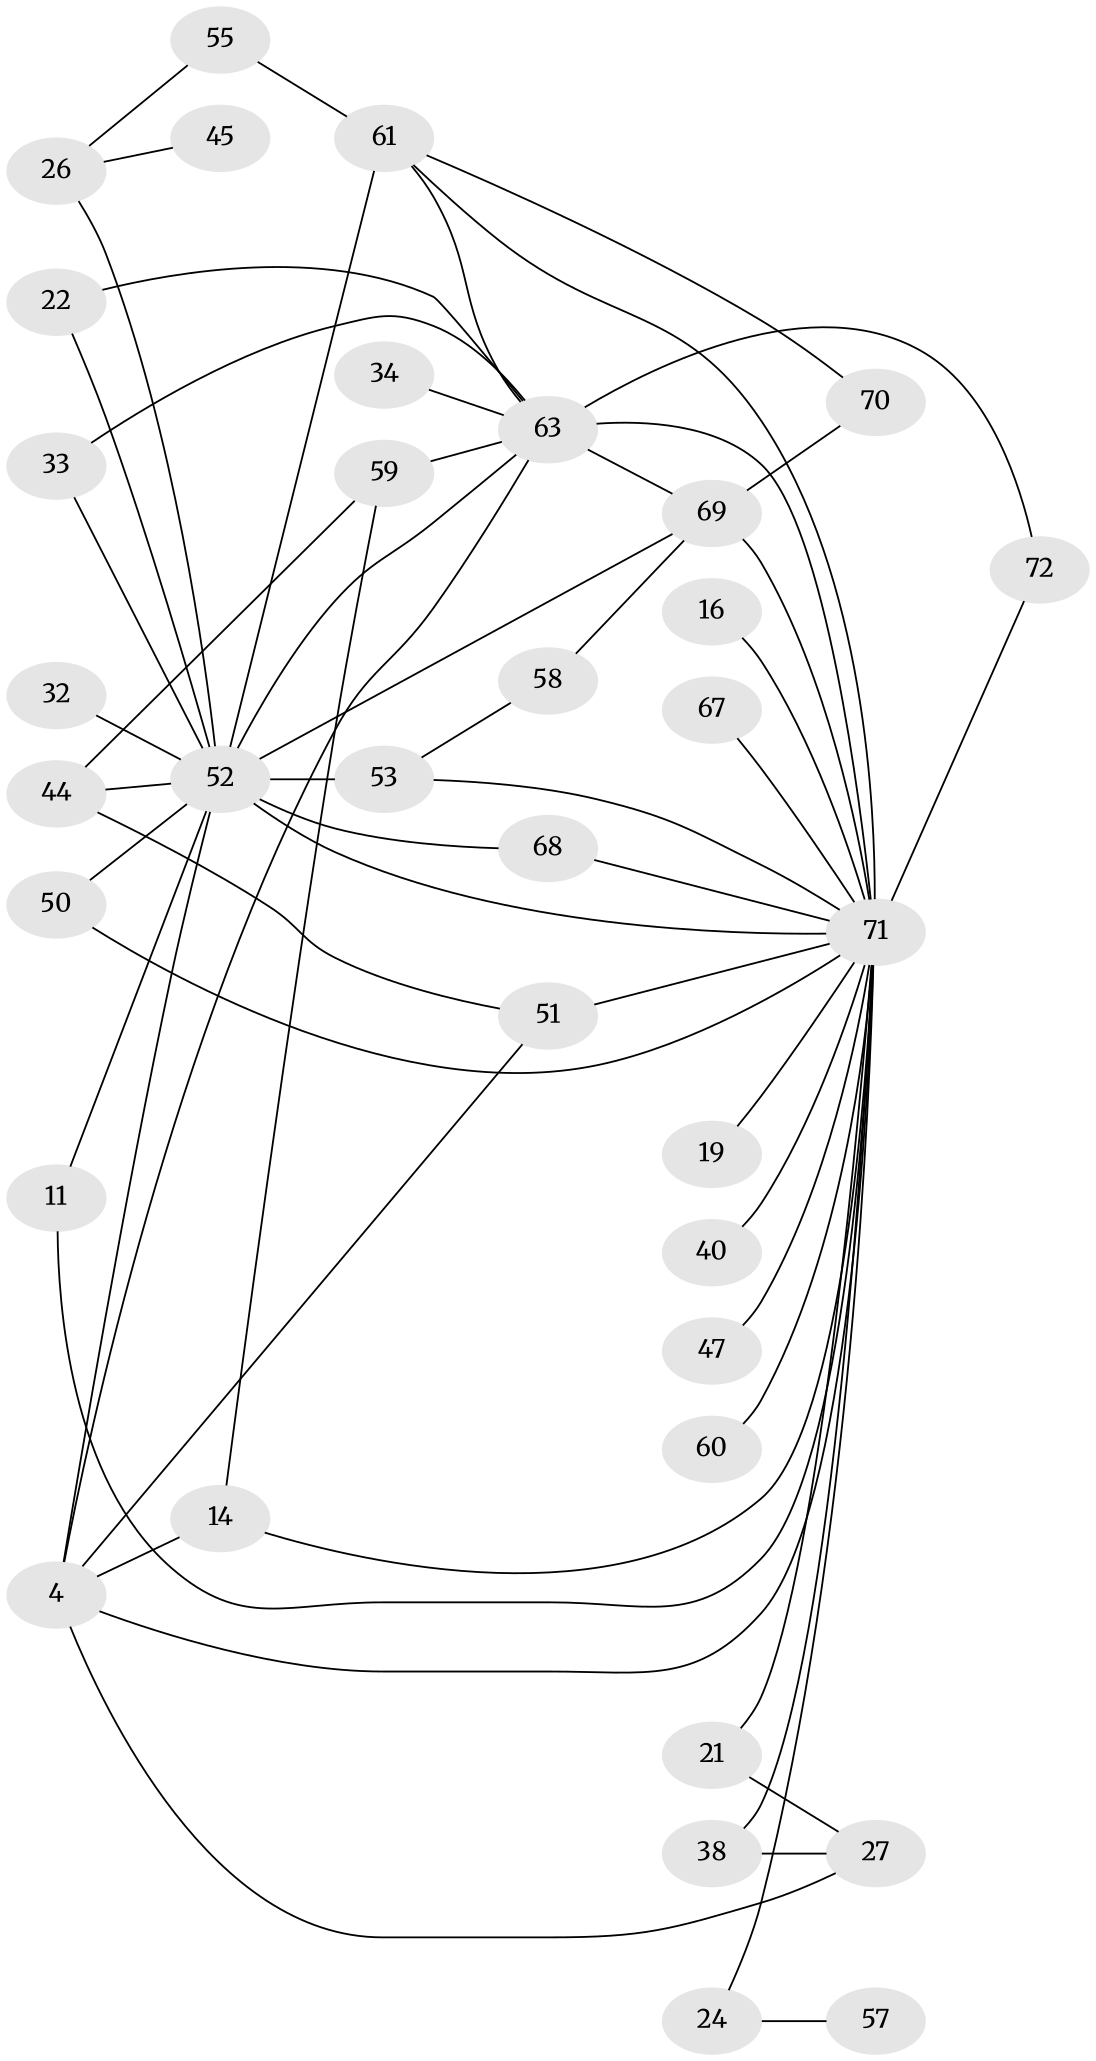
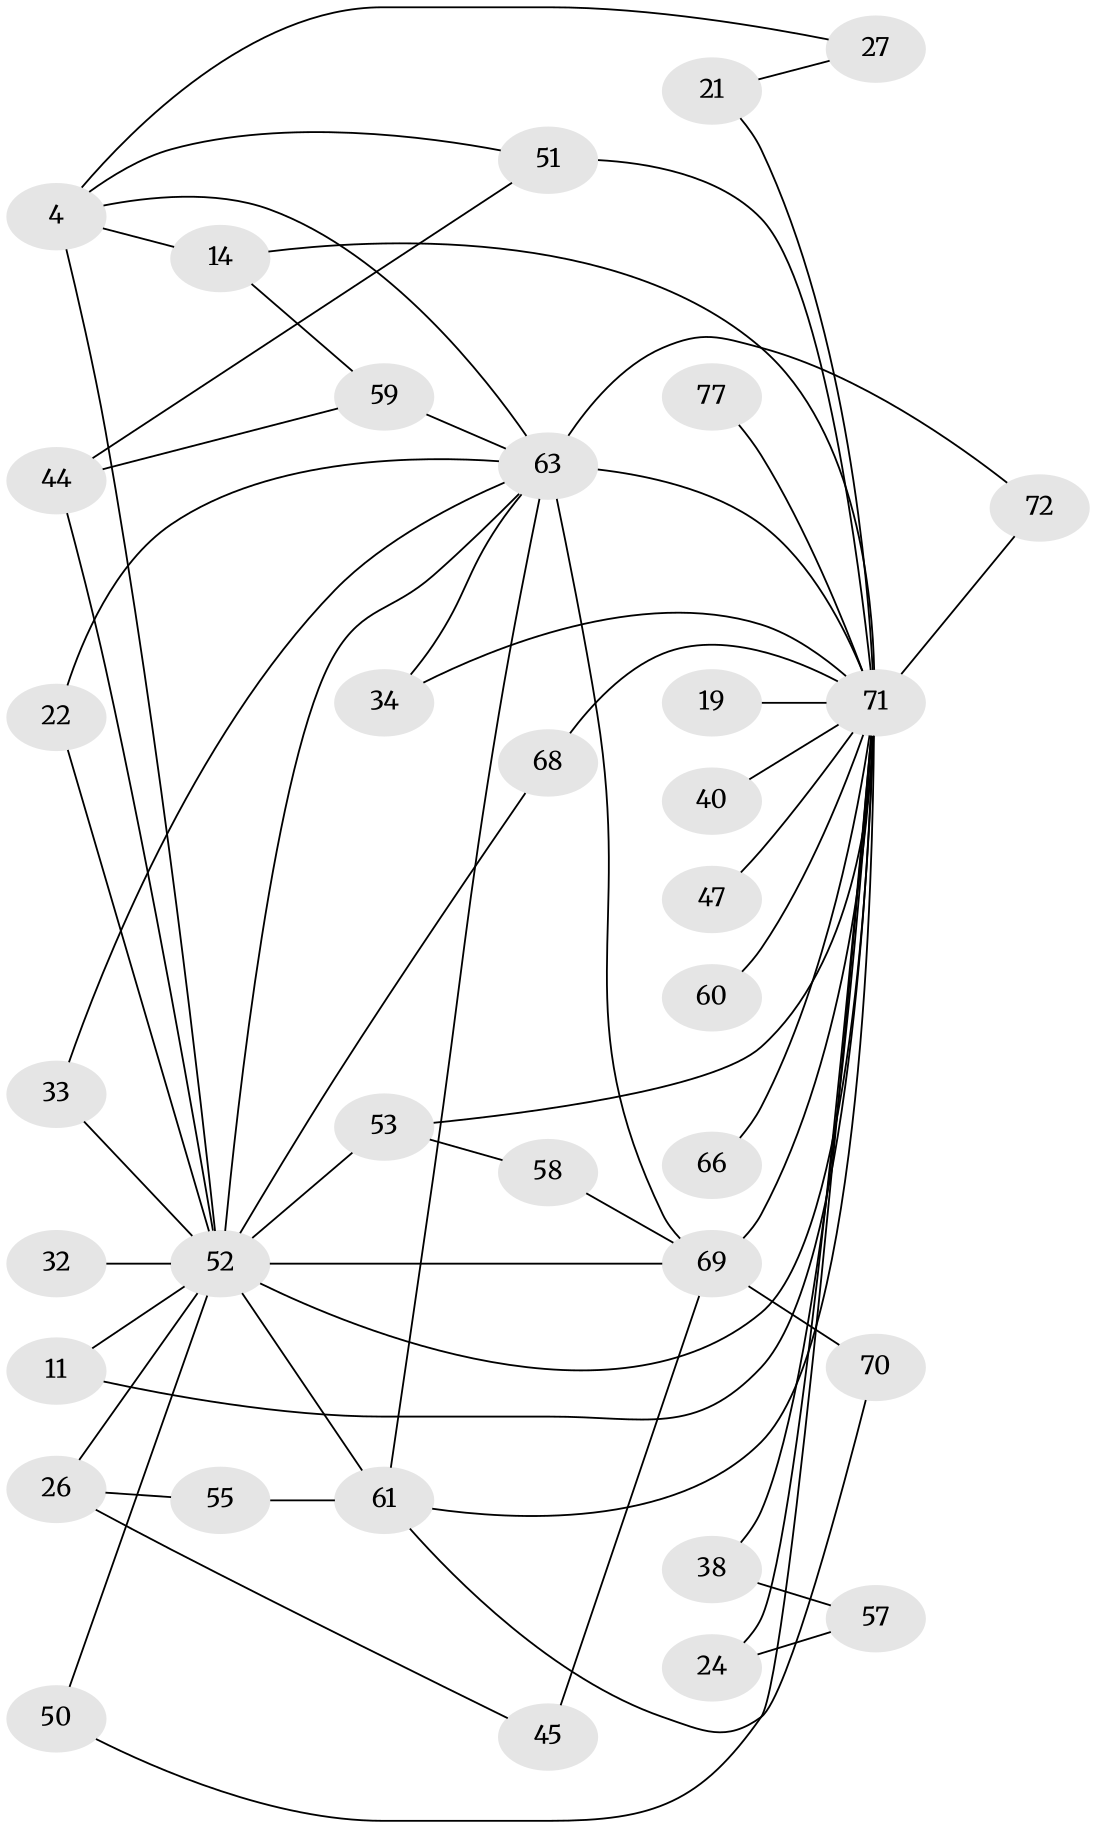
(712, 612) -> (712, 1165)
(712, 710) -> (712, 397)
none -> (633, 1490)
(753, 1622) -> (637, 616)
(794, 1854) -> (796, 1595)
